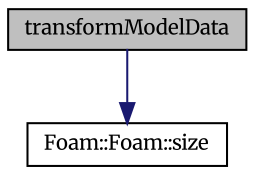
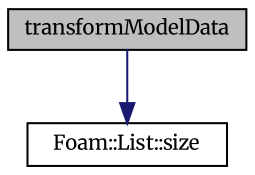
(127, 145) -> (127, 145)
